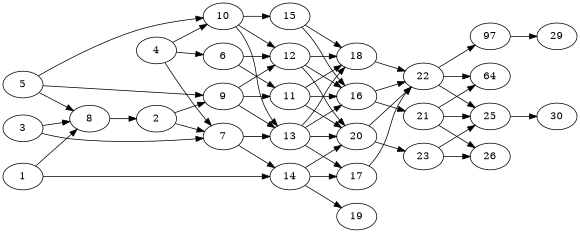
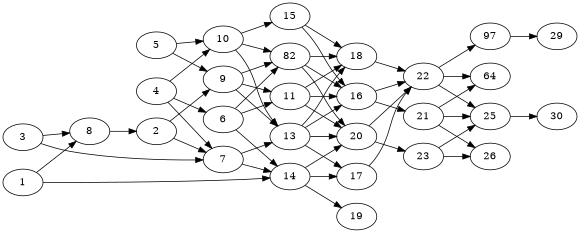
(290, 56) -> (290, 56)
(53, 100) -> none
none -> (252, 144)
